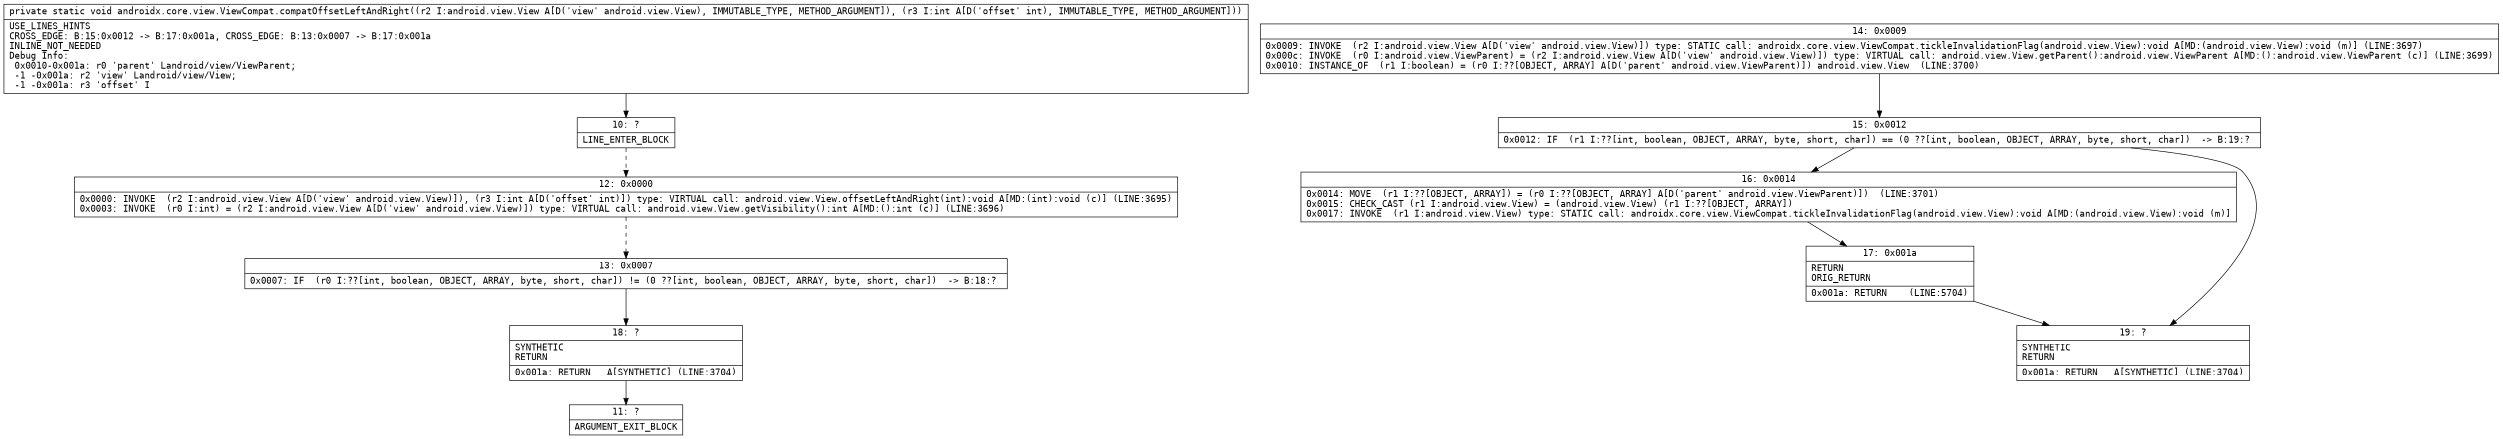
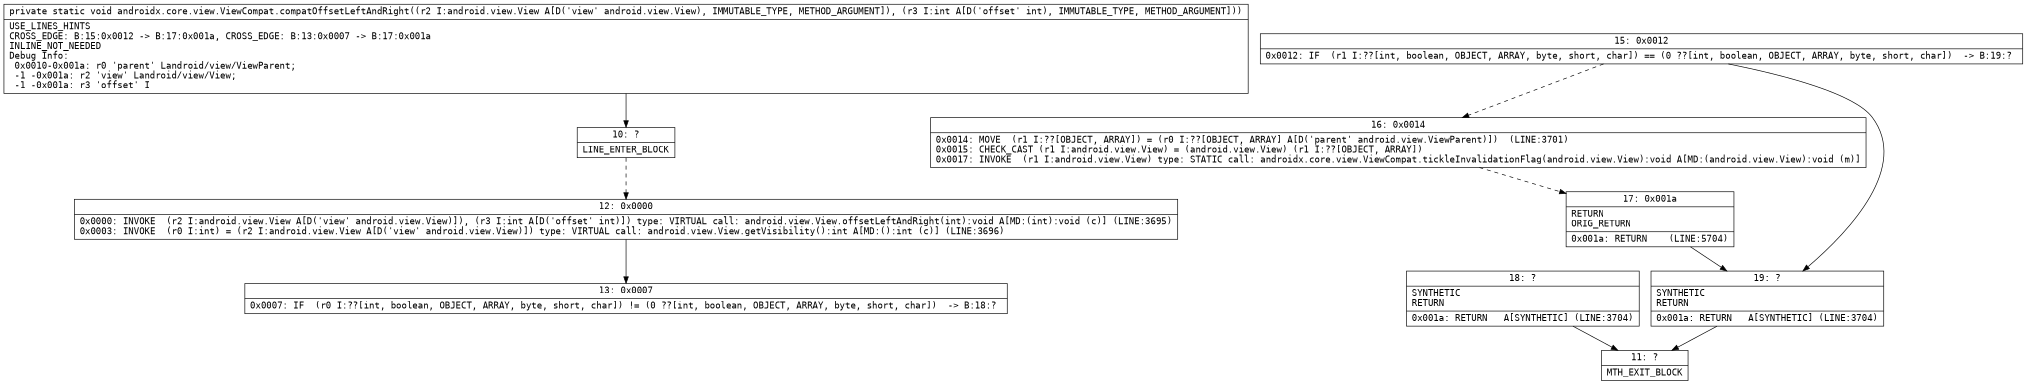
(1879, 49) -> none
(1836, 158) -> (1536, 90)
(1824, 232) -> (1520, 180)
(626, 234) -> (626, 258)
(626, 304) -> none
none -> (1697, 337)
(626, 427) -> (1645, 373)
